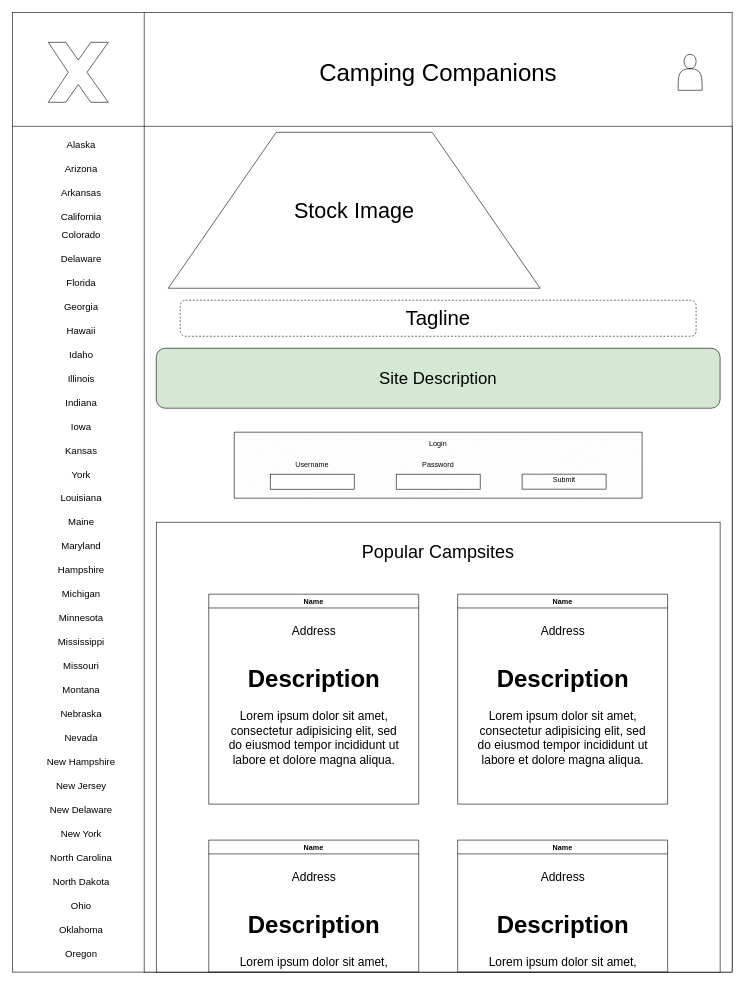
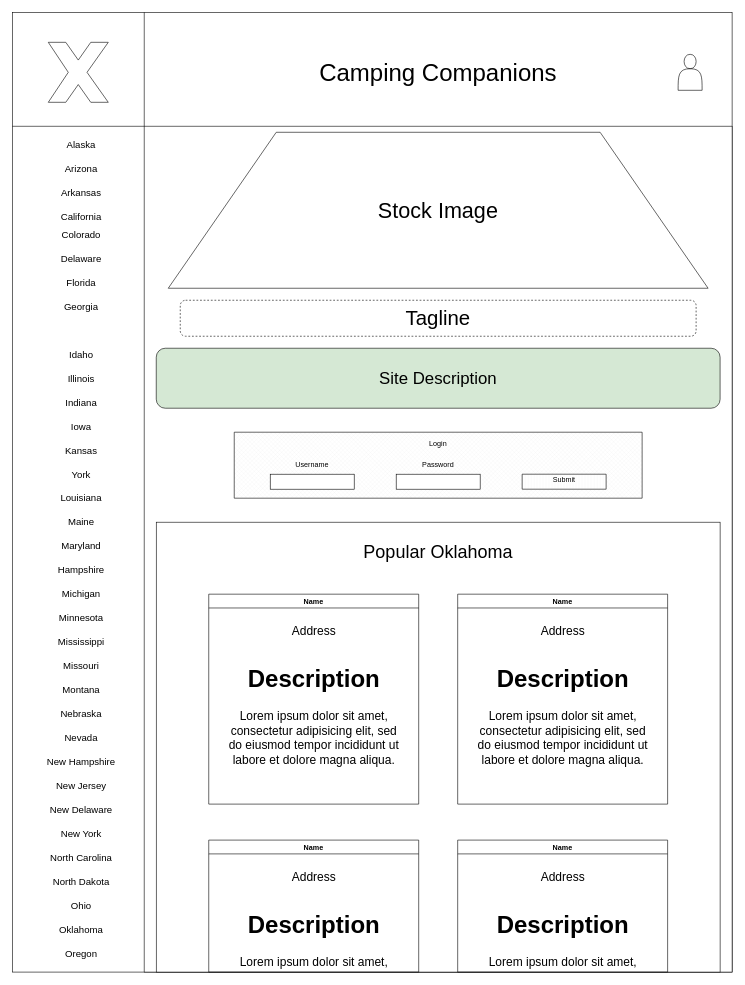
(354, 210) -> (438, 210)
(81, 330) -> none
(438, 552) -> (438, 552)
